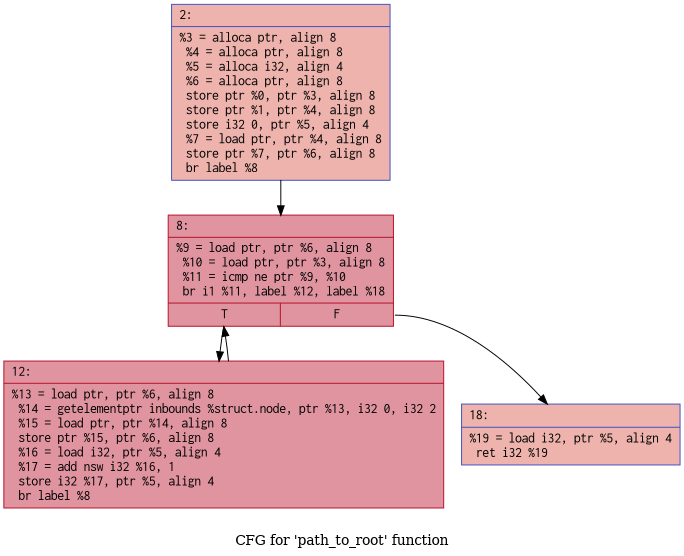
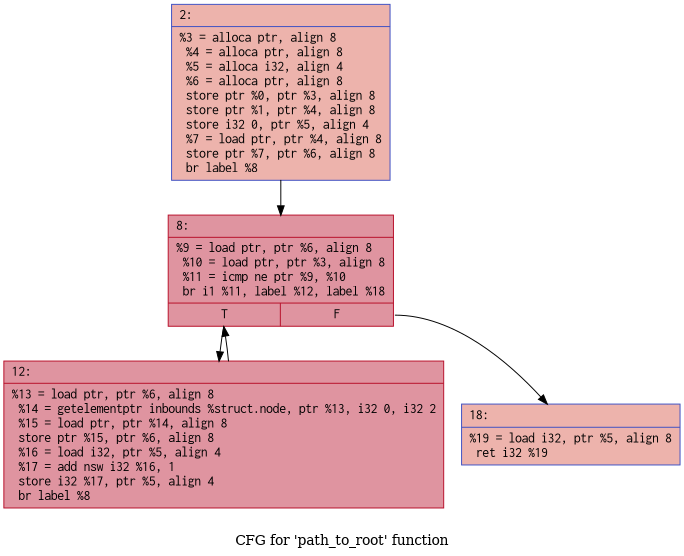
(571, 438) -> (571, 438)
